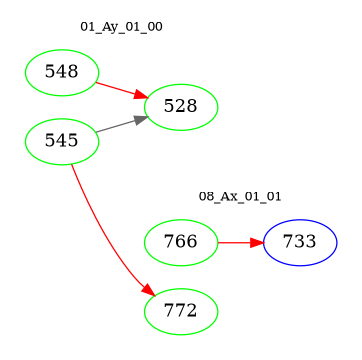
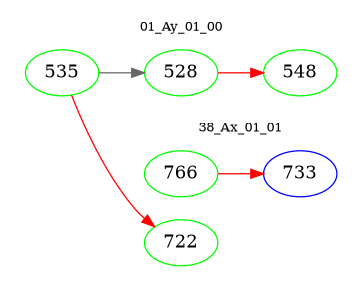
(115, 88) -> (234, 73)
(62, 142) -> (62, 73)
(241, 197) -> (241, 128)
(181, 312) -> (181, 243)
